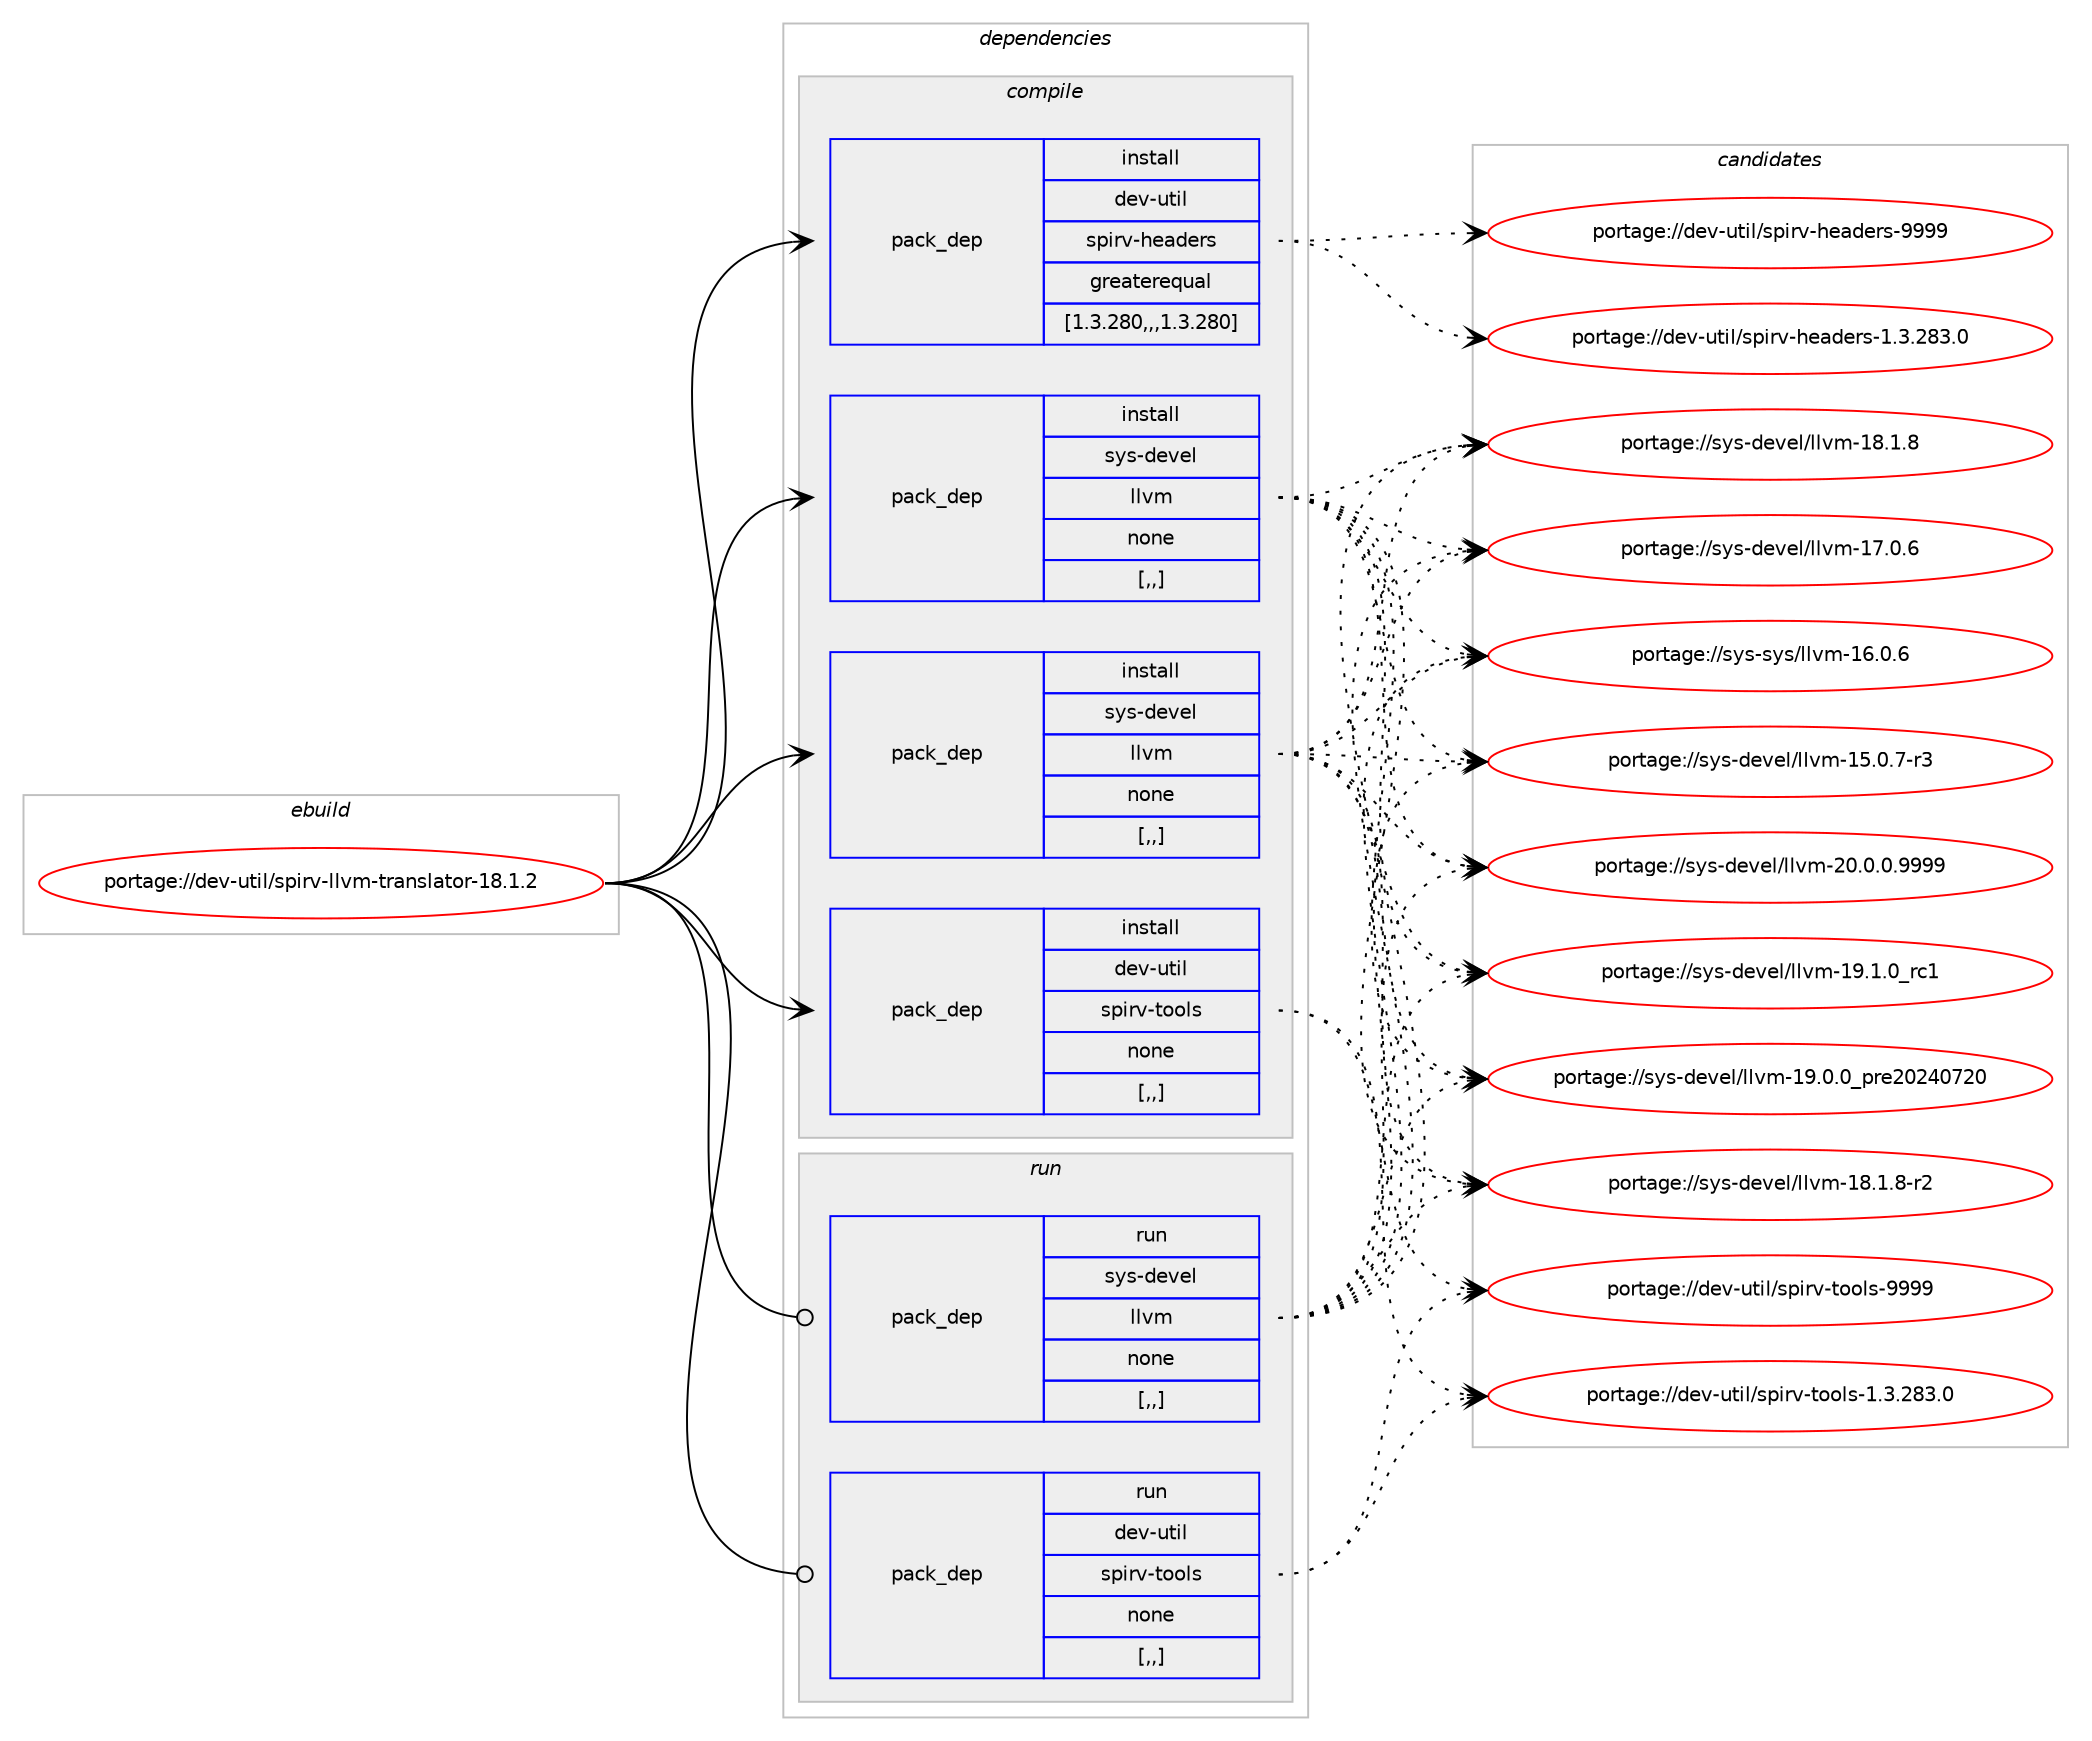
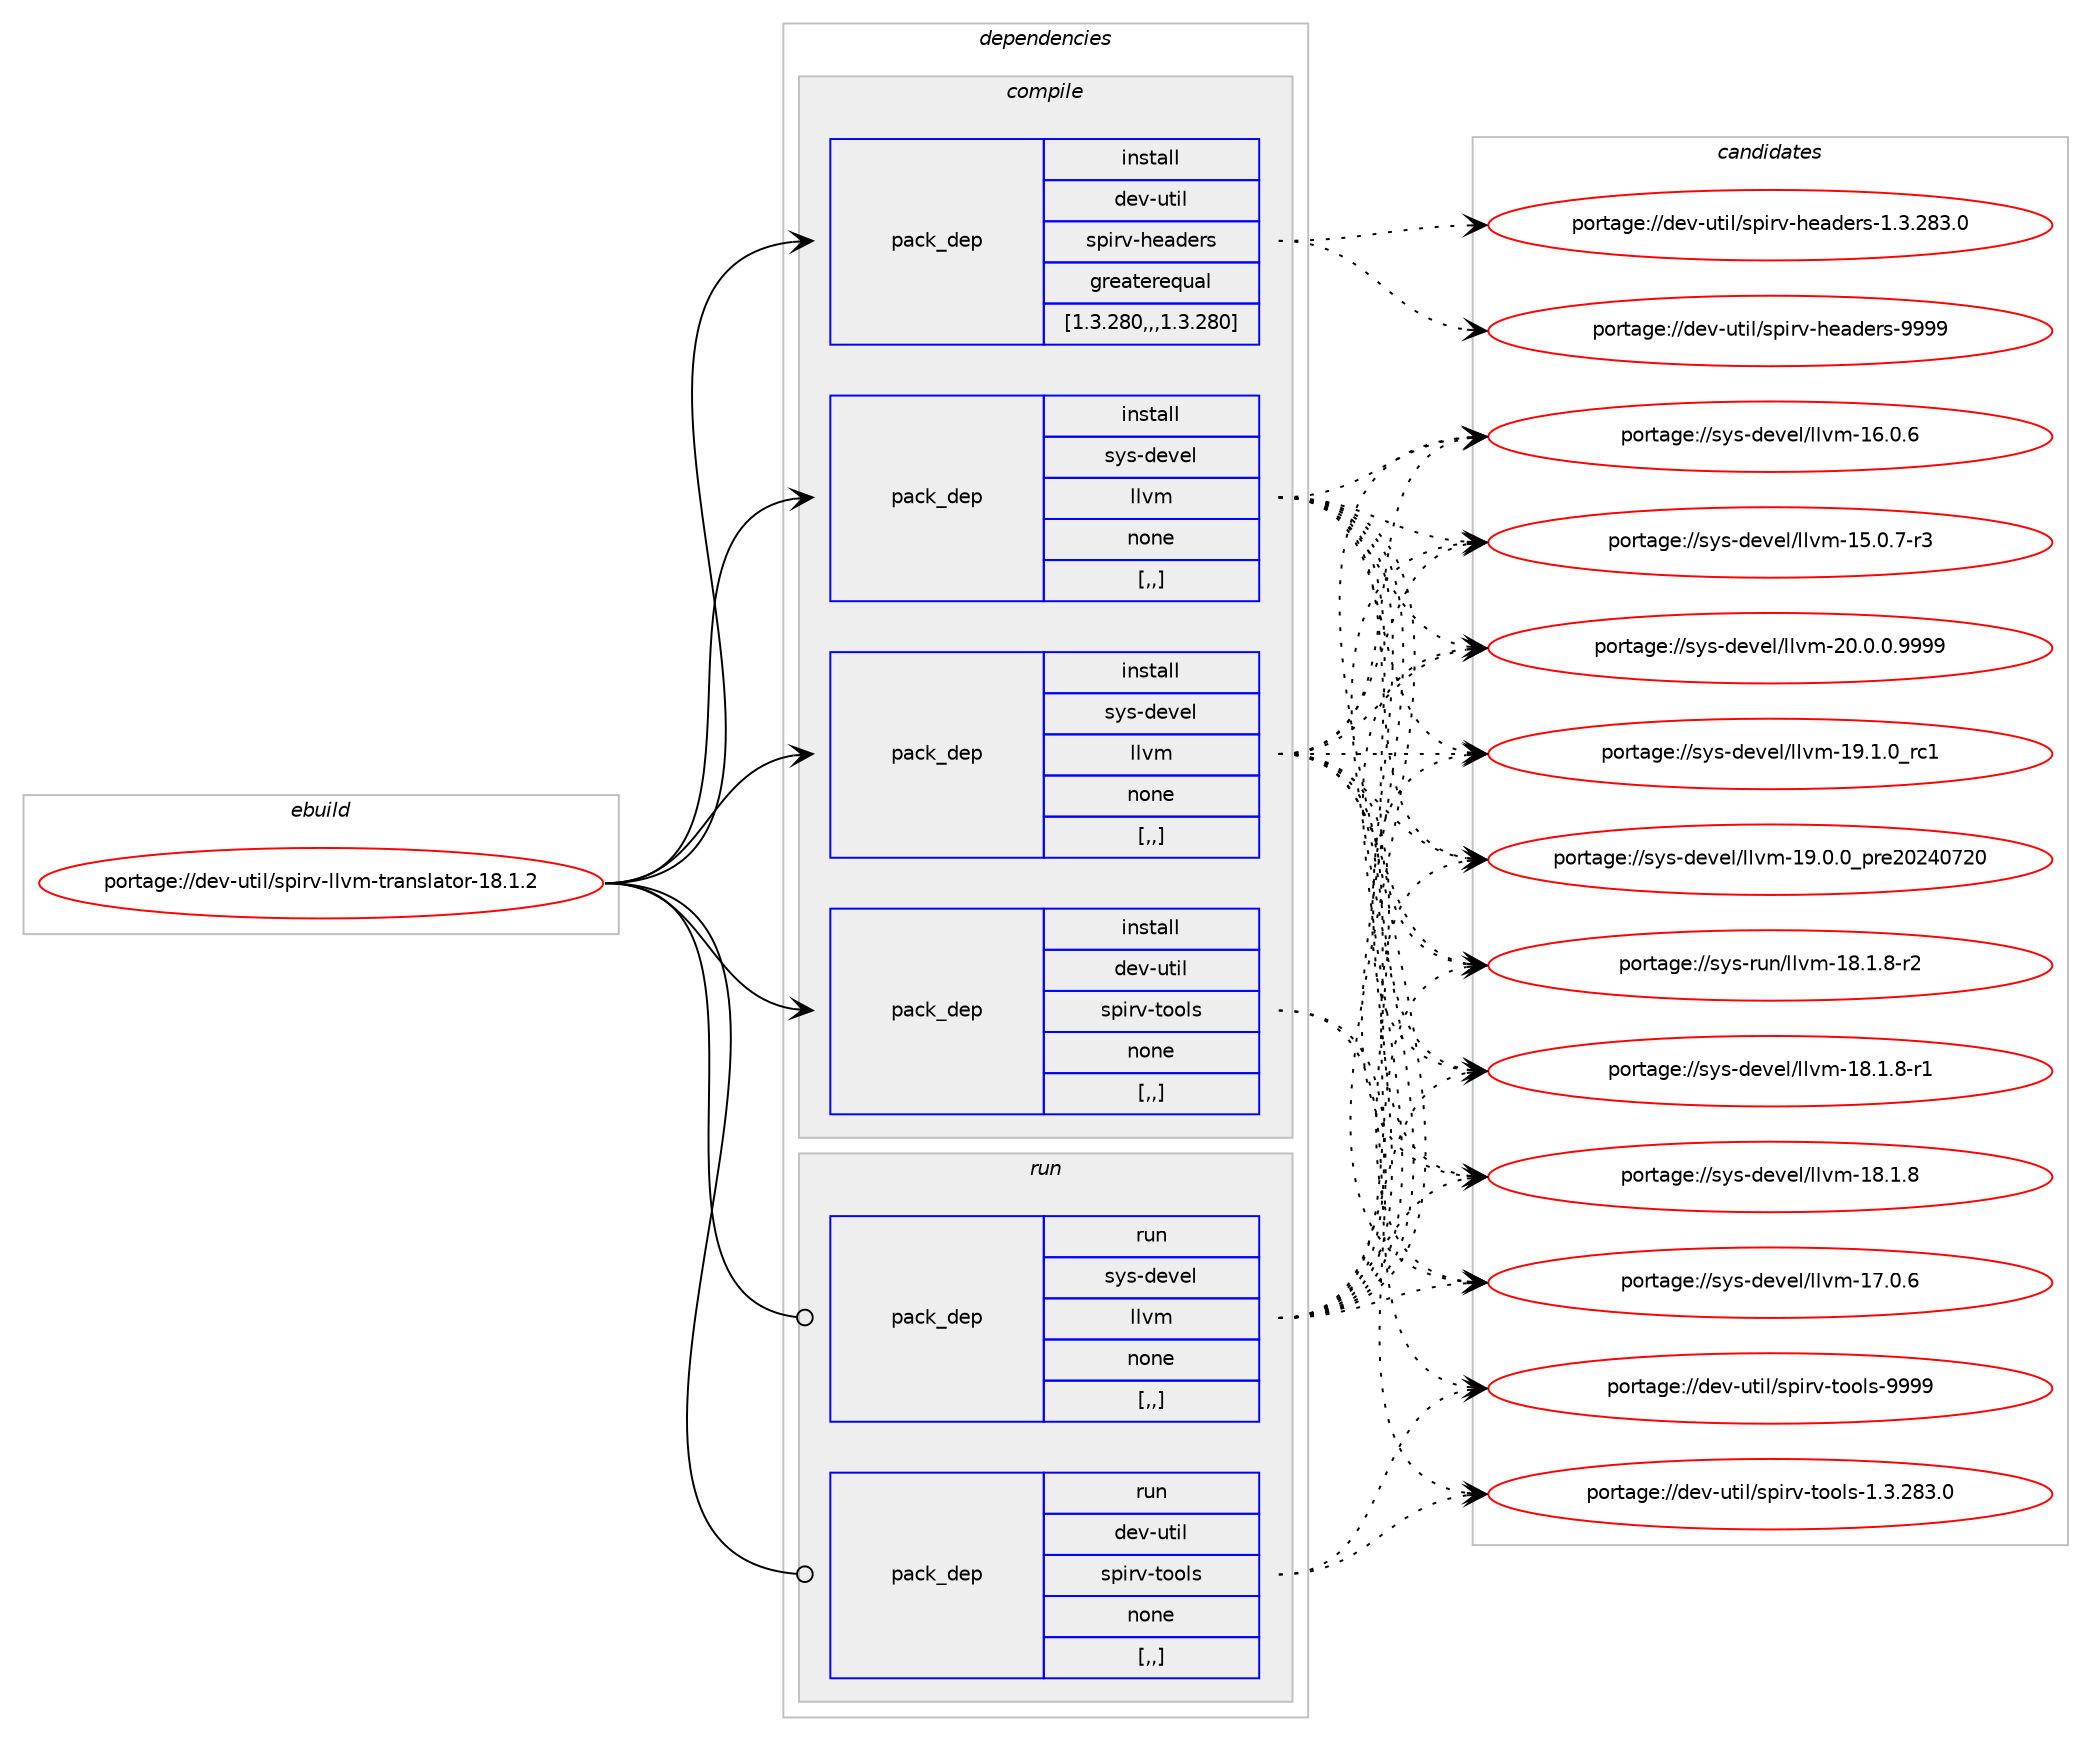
(1770, 656) -> (1770, 437)
none -> (1770, 1071)
(1770, 1185) -> (1770, 965)
